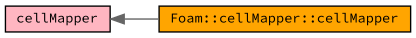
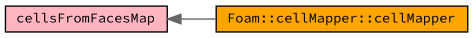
(58, 19) -> (86, 19)
